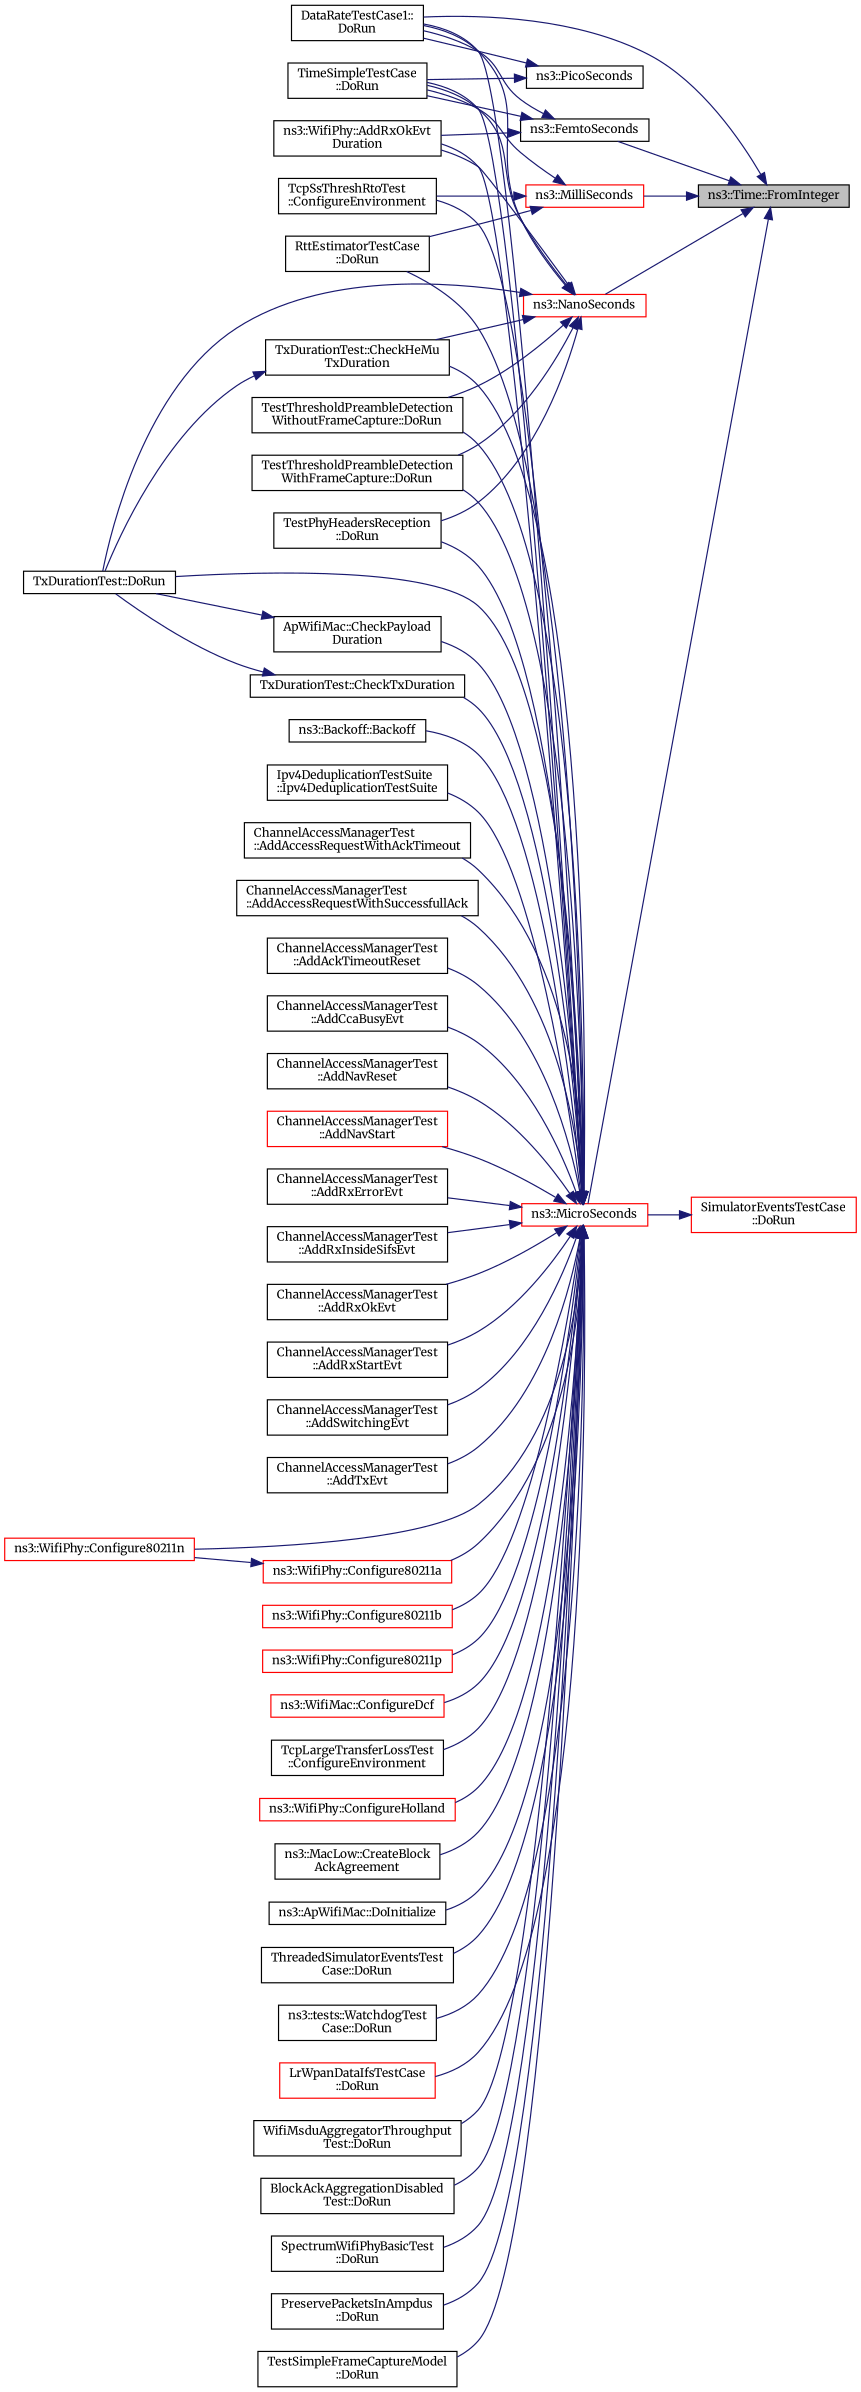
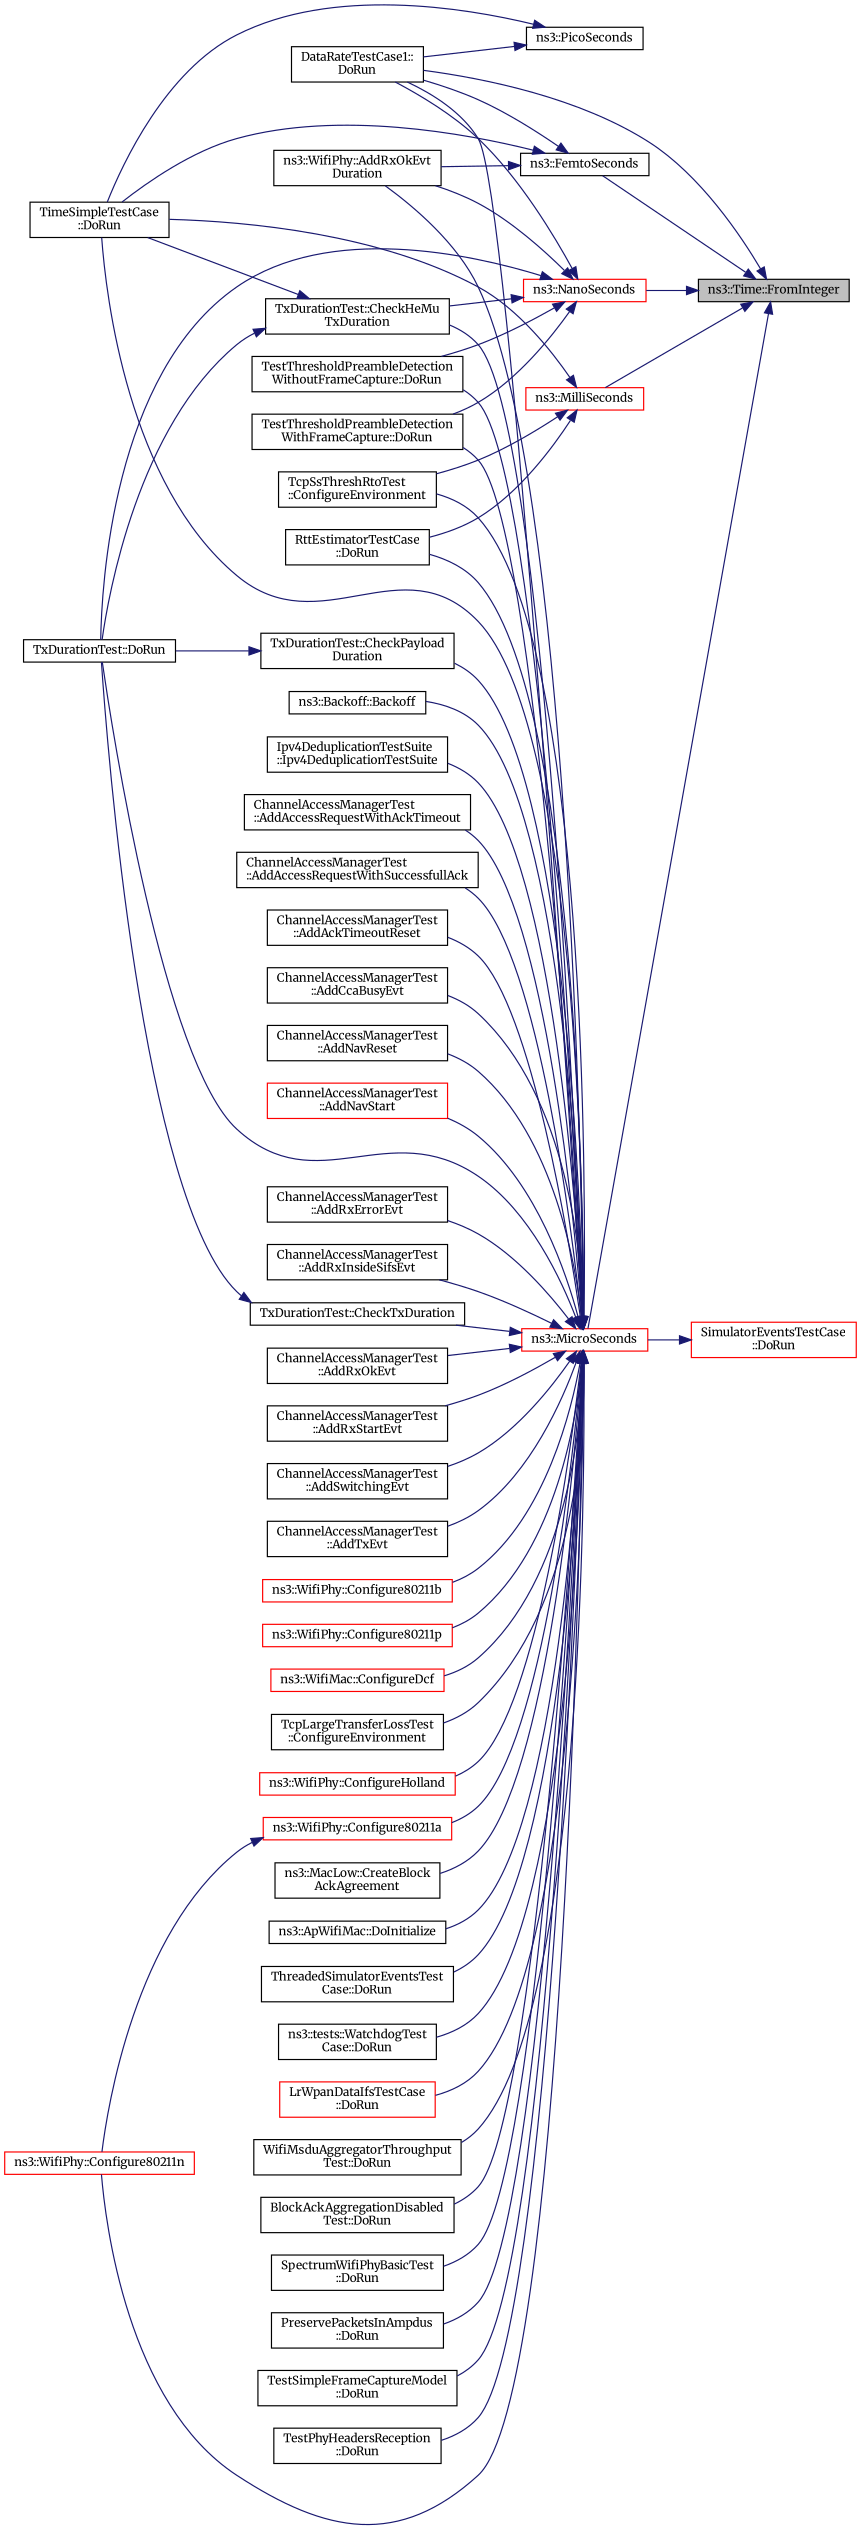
(507, 173) -> (223, 266)
(537, 431) -> none
(357, 634) -> (357, 651)
